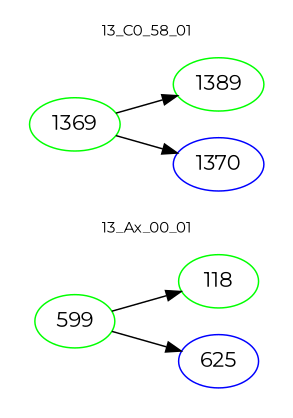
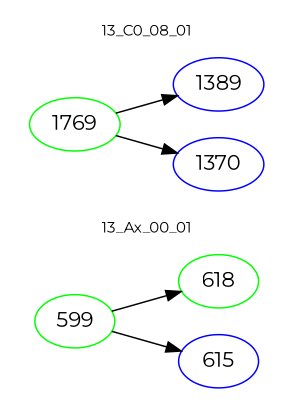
(147, 32) -> (147, 32)
(219, 84) -> (219, 84)
(75, 124) -> (75, 124)
(219, 281) -> (219, 281)
(219, 361) -> (219, 361)
